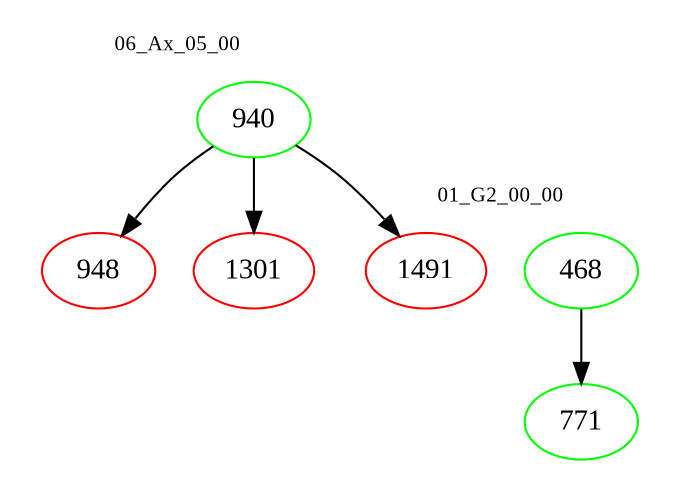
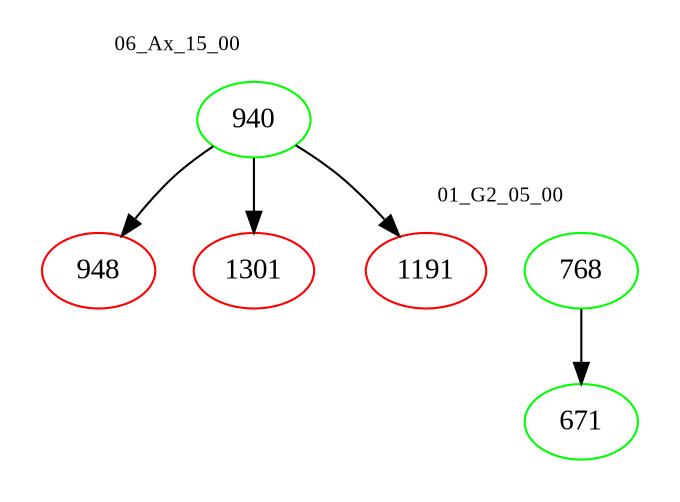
(178, 45) -> (178, 45)
(502, 196) -> (502, 196)
(426, 271) -> (426, 271)
(581, 271) -> (581, 271)
(581, 422) -> (581, 422)
